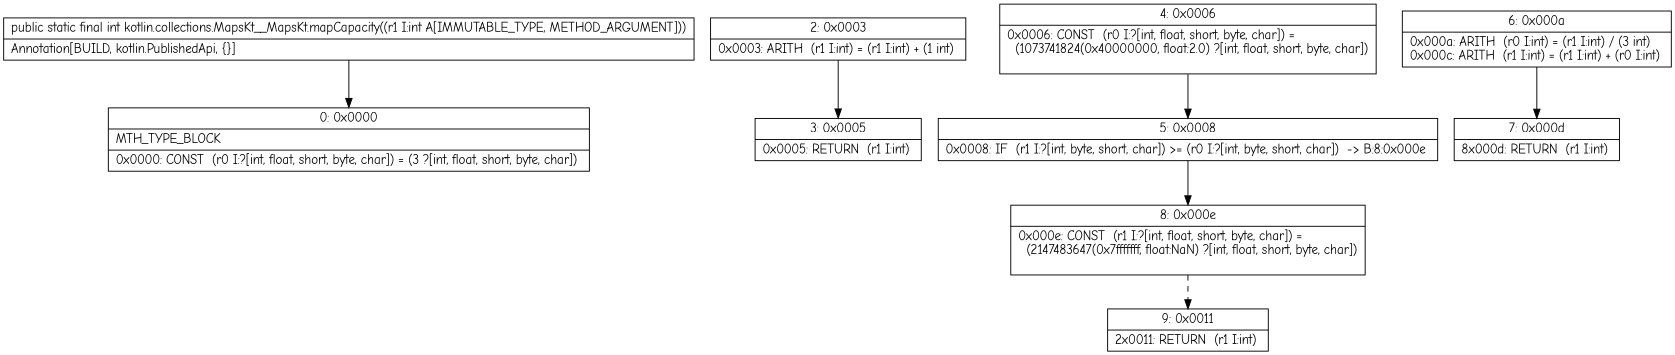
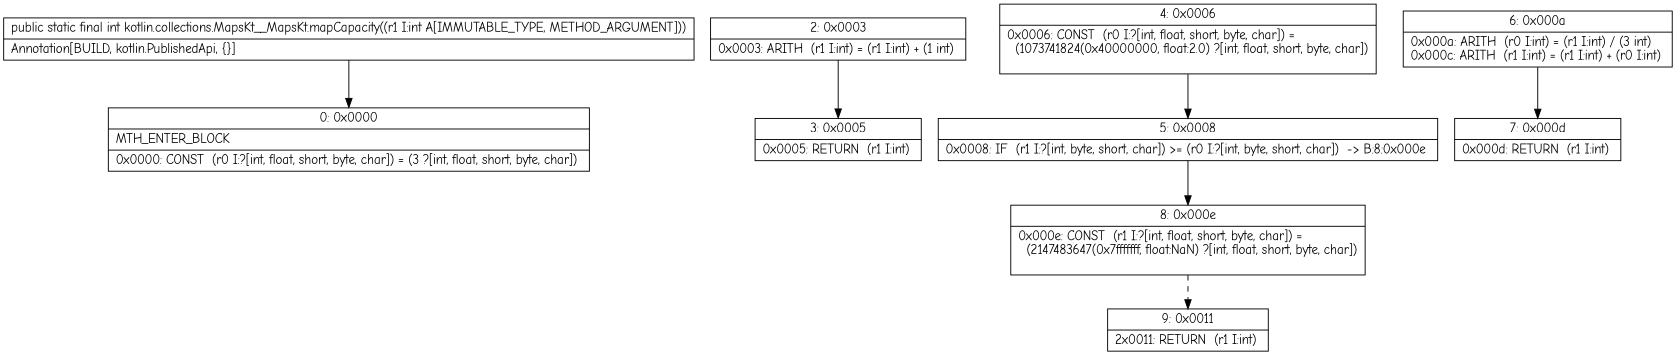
(168, 139) -> (173, 139)
(1537, 150) -> (1538, 150)
